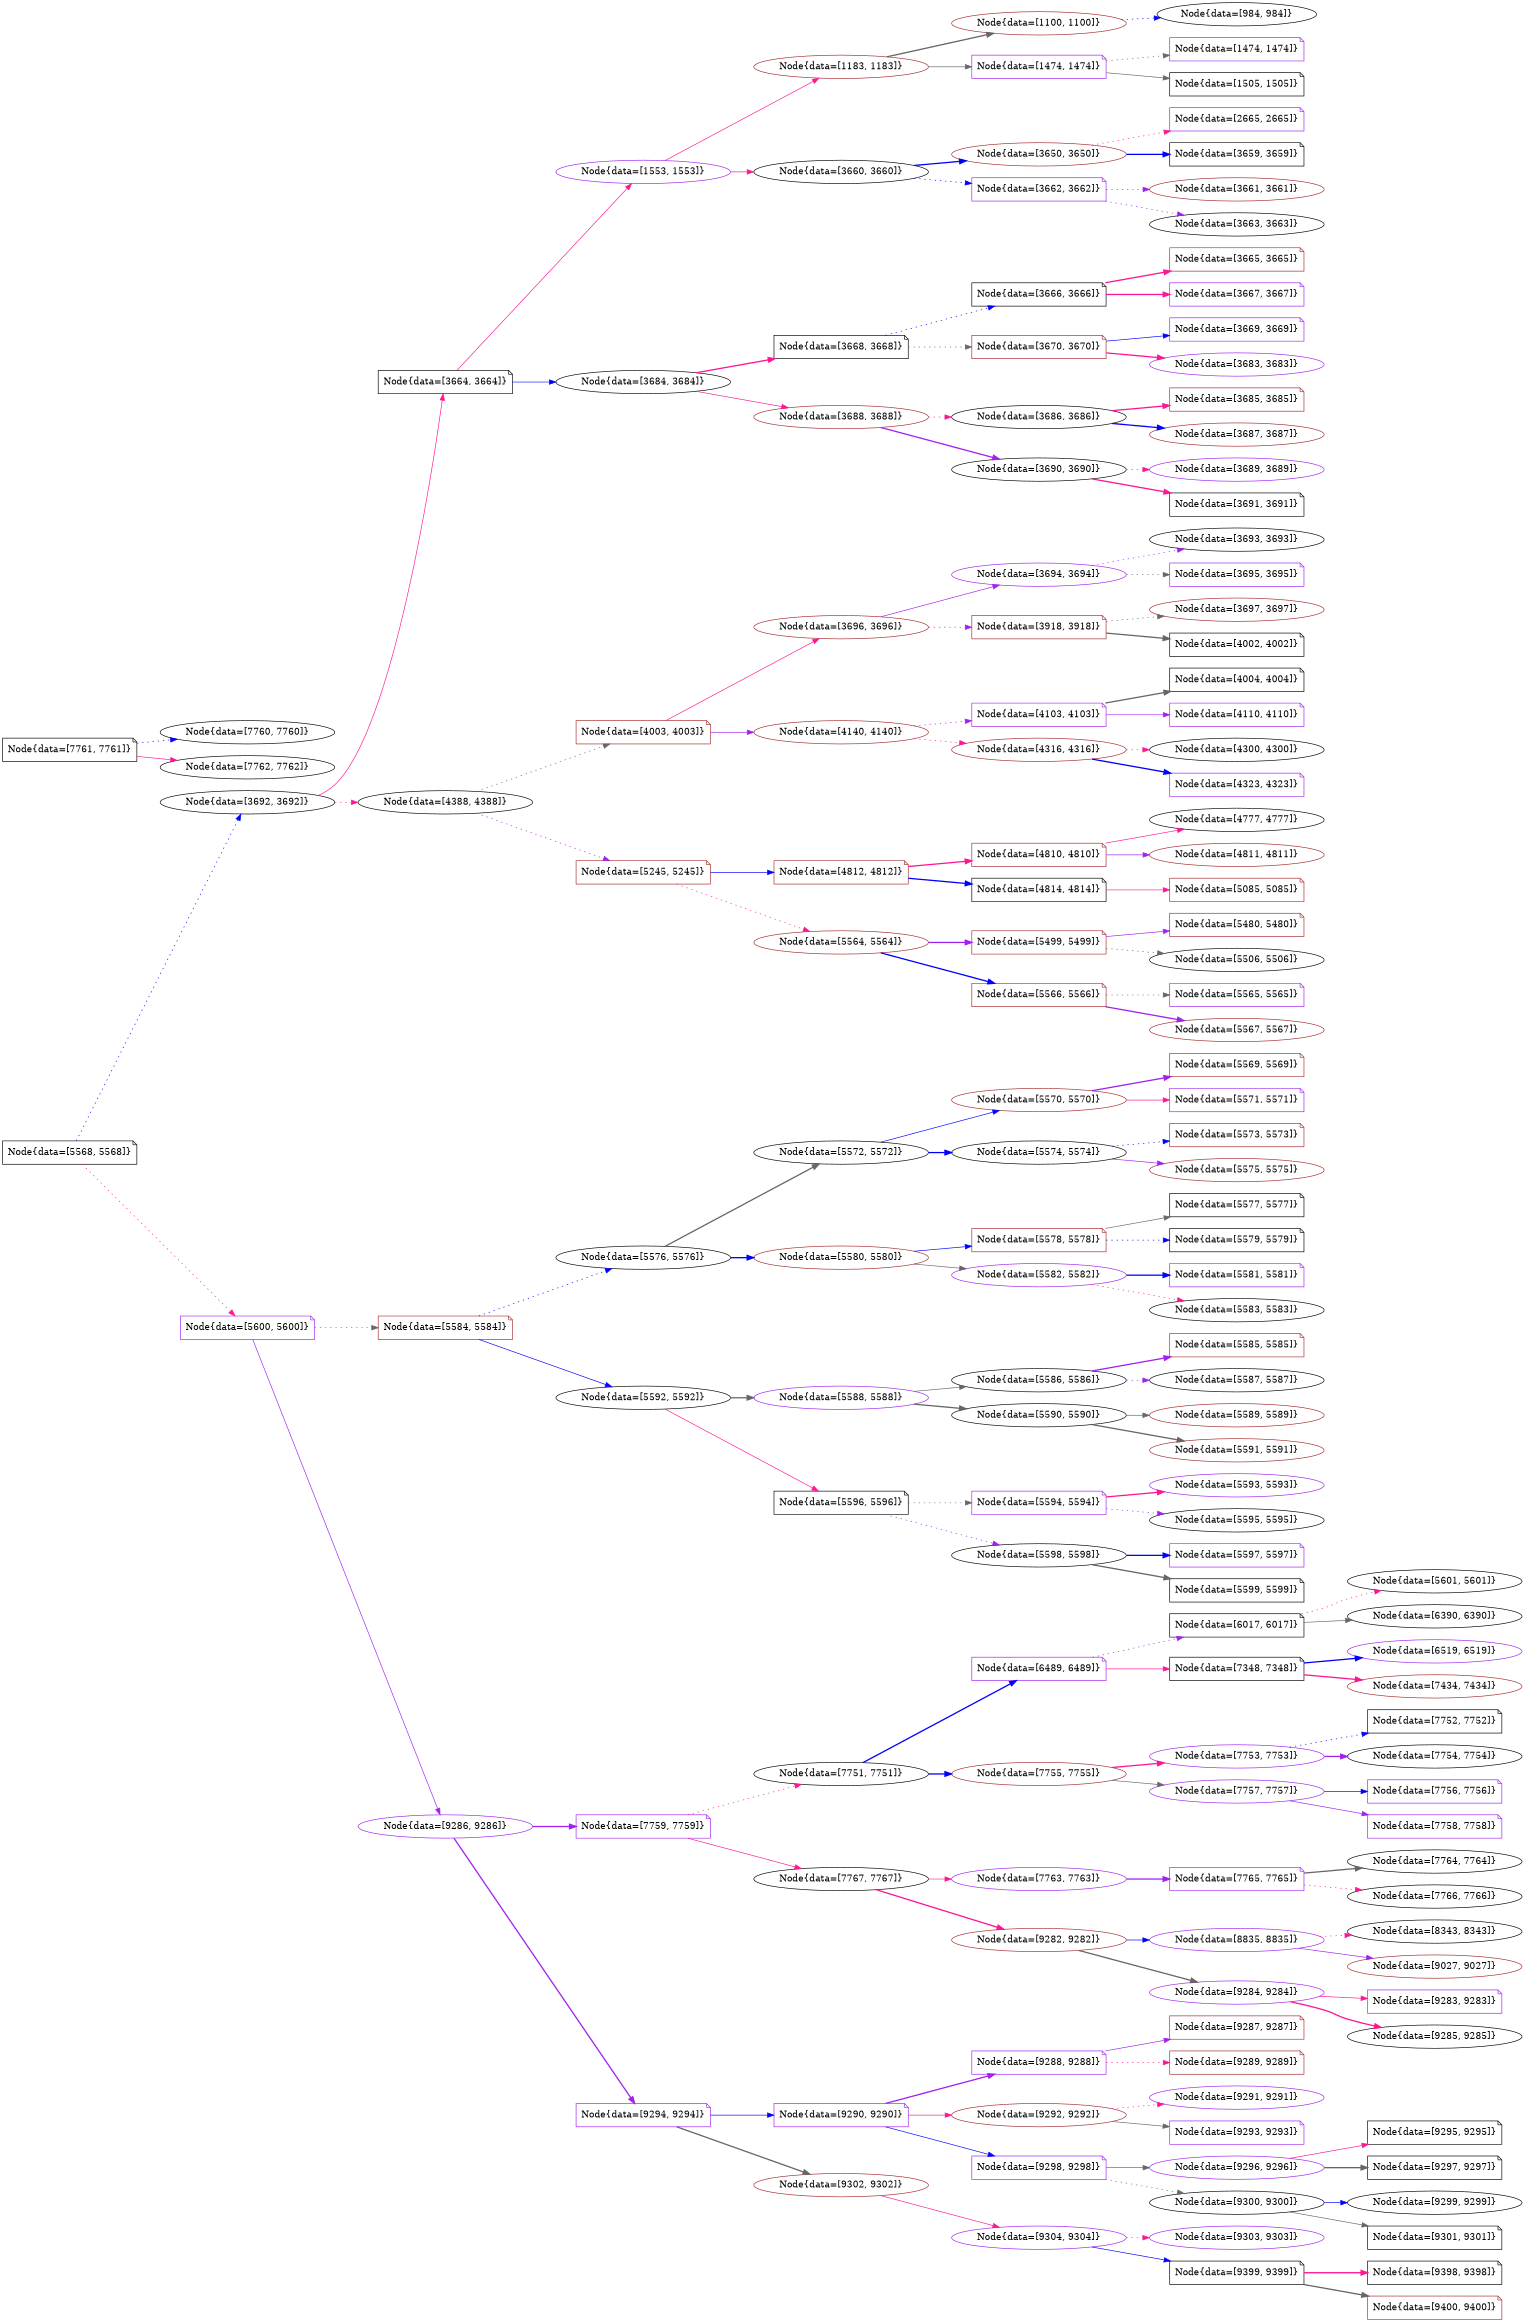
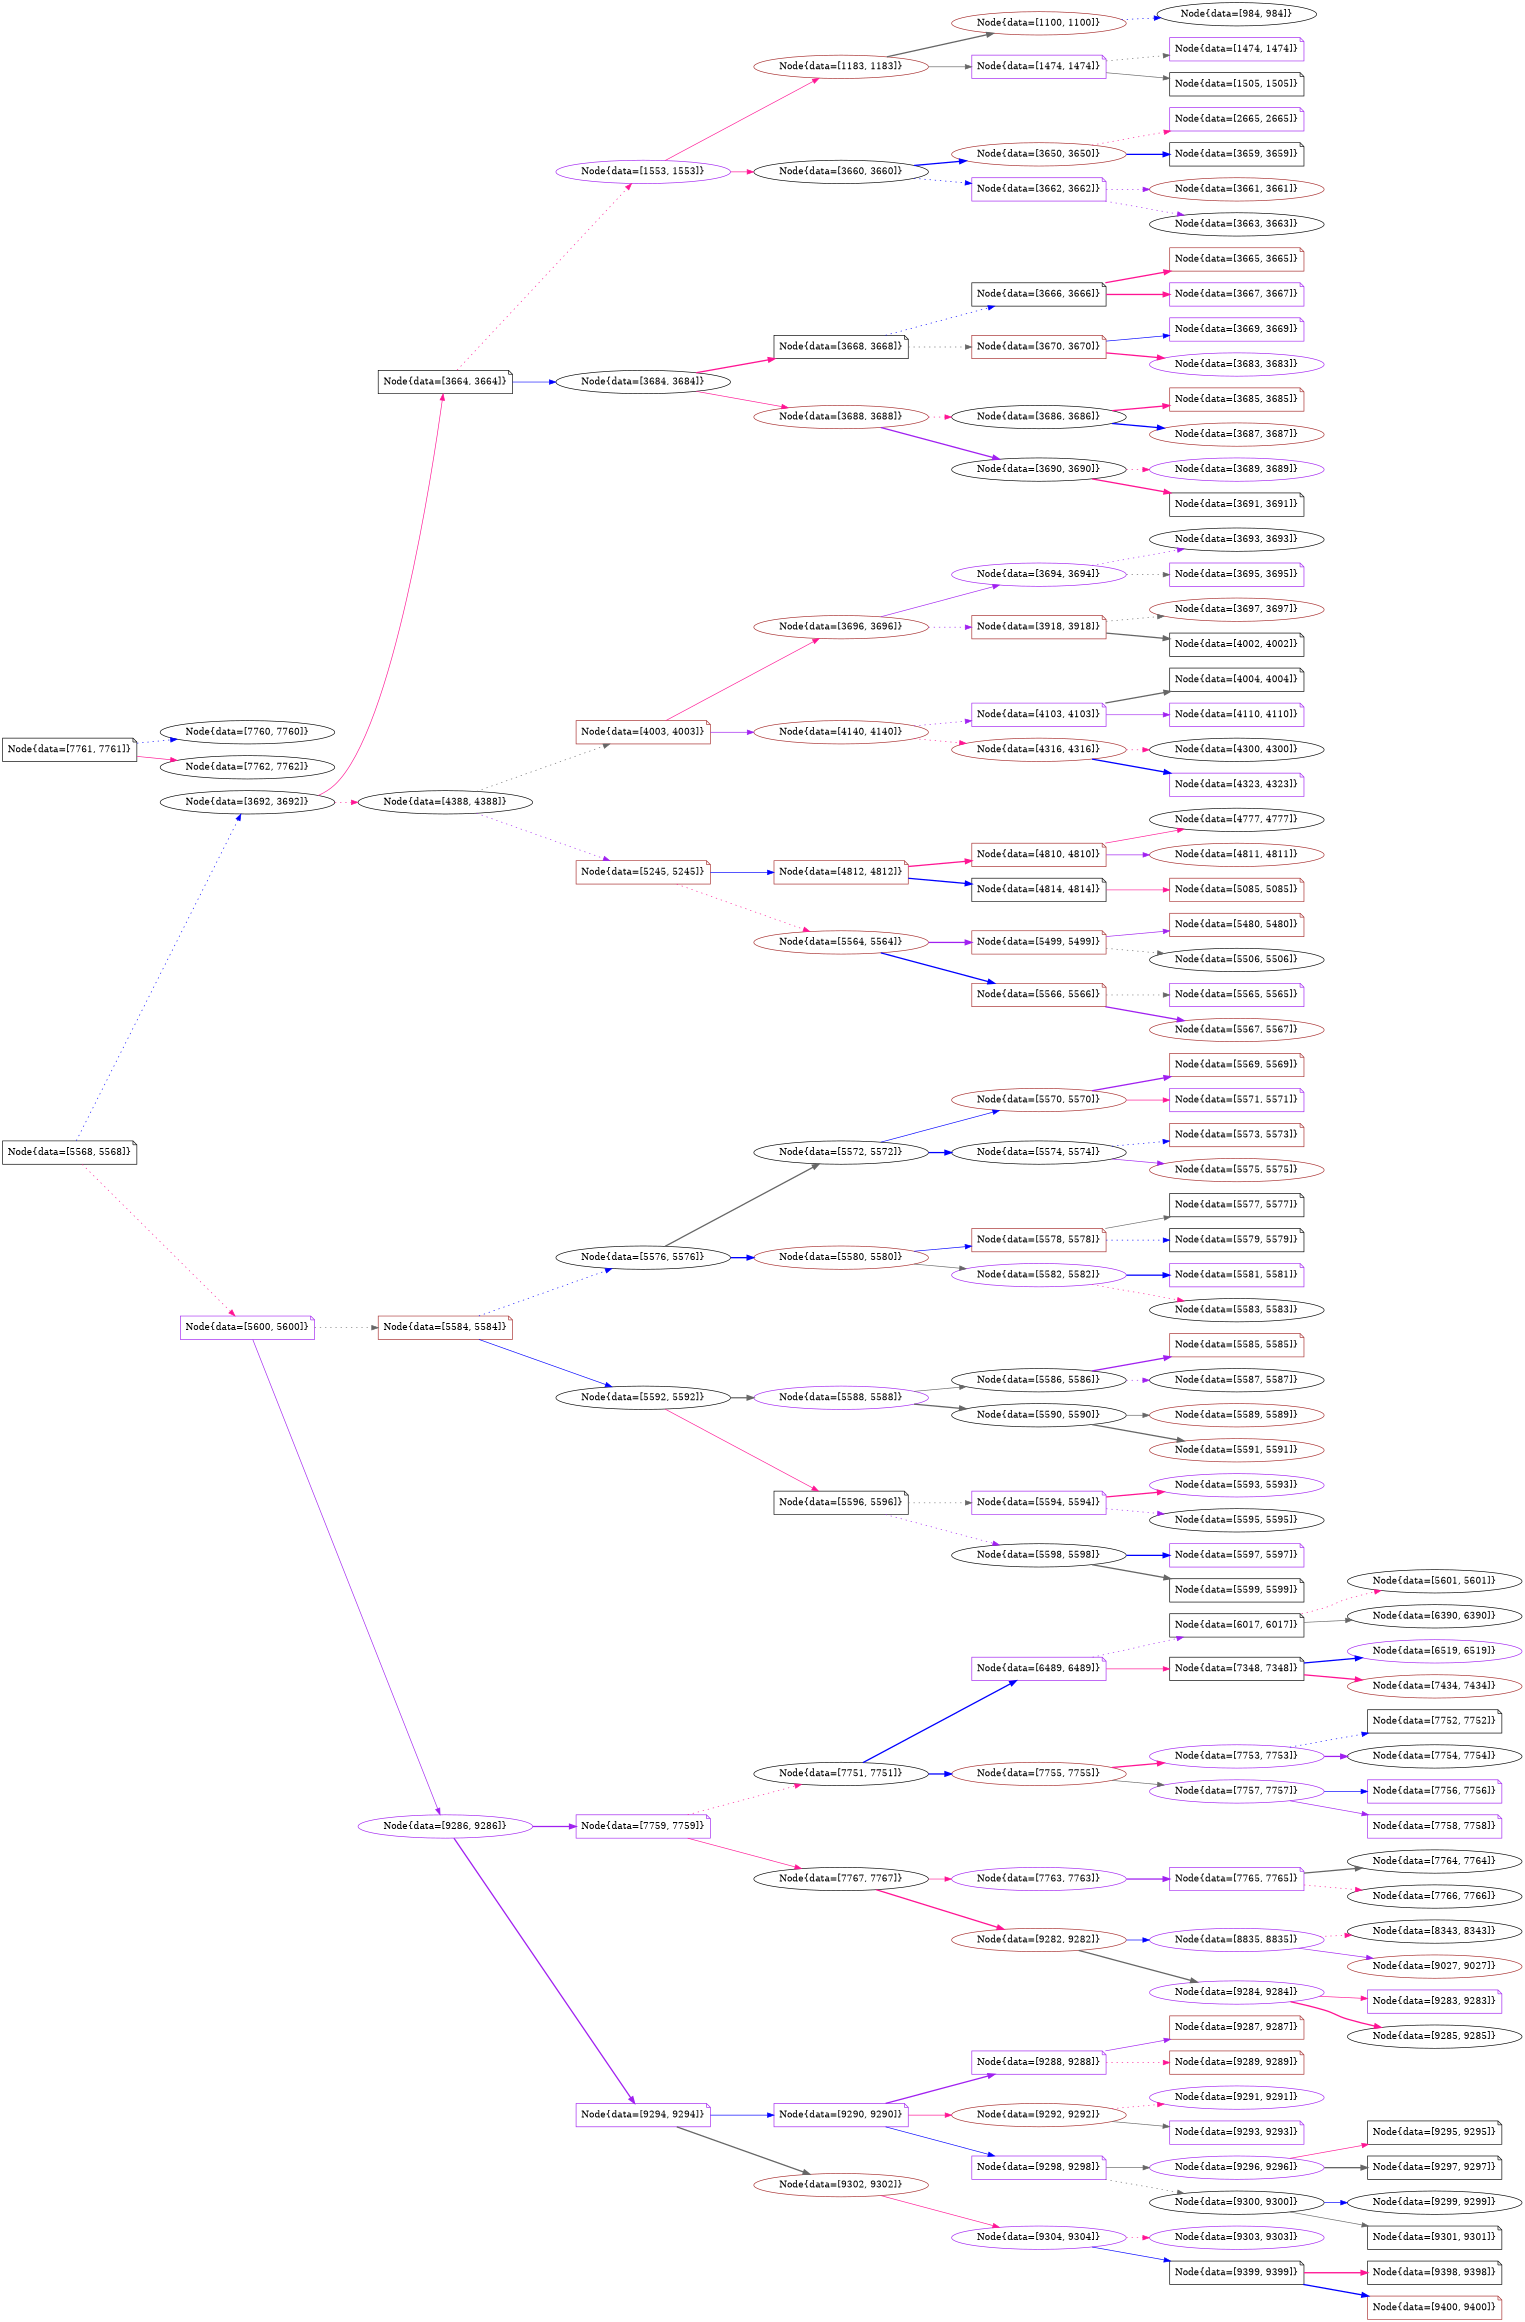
(542, 279) -> (542, 279)
(1333, 2290) -> (1333, 2290)
